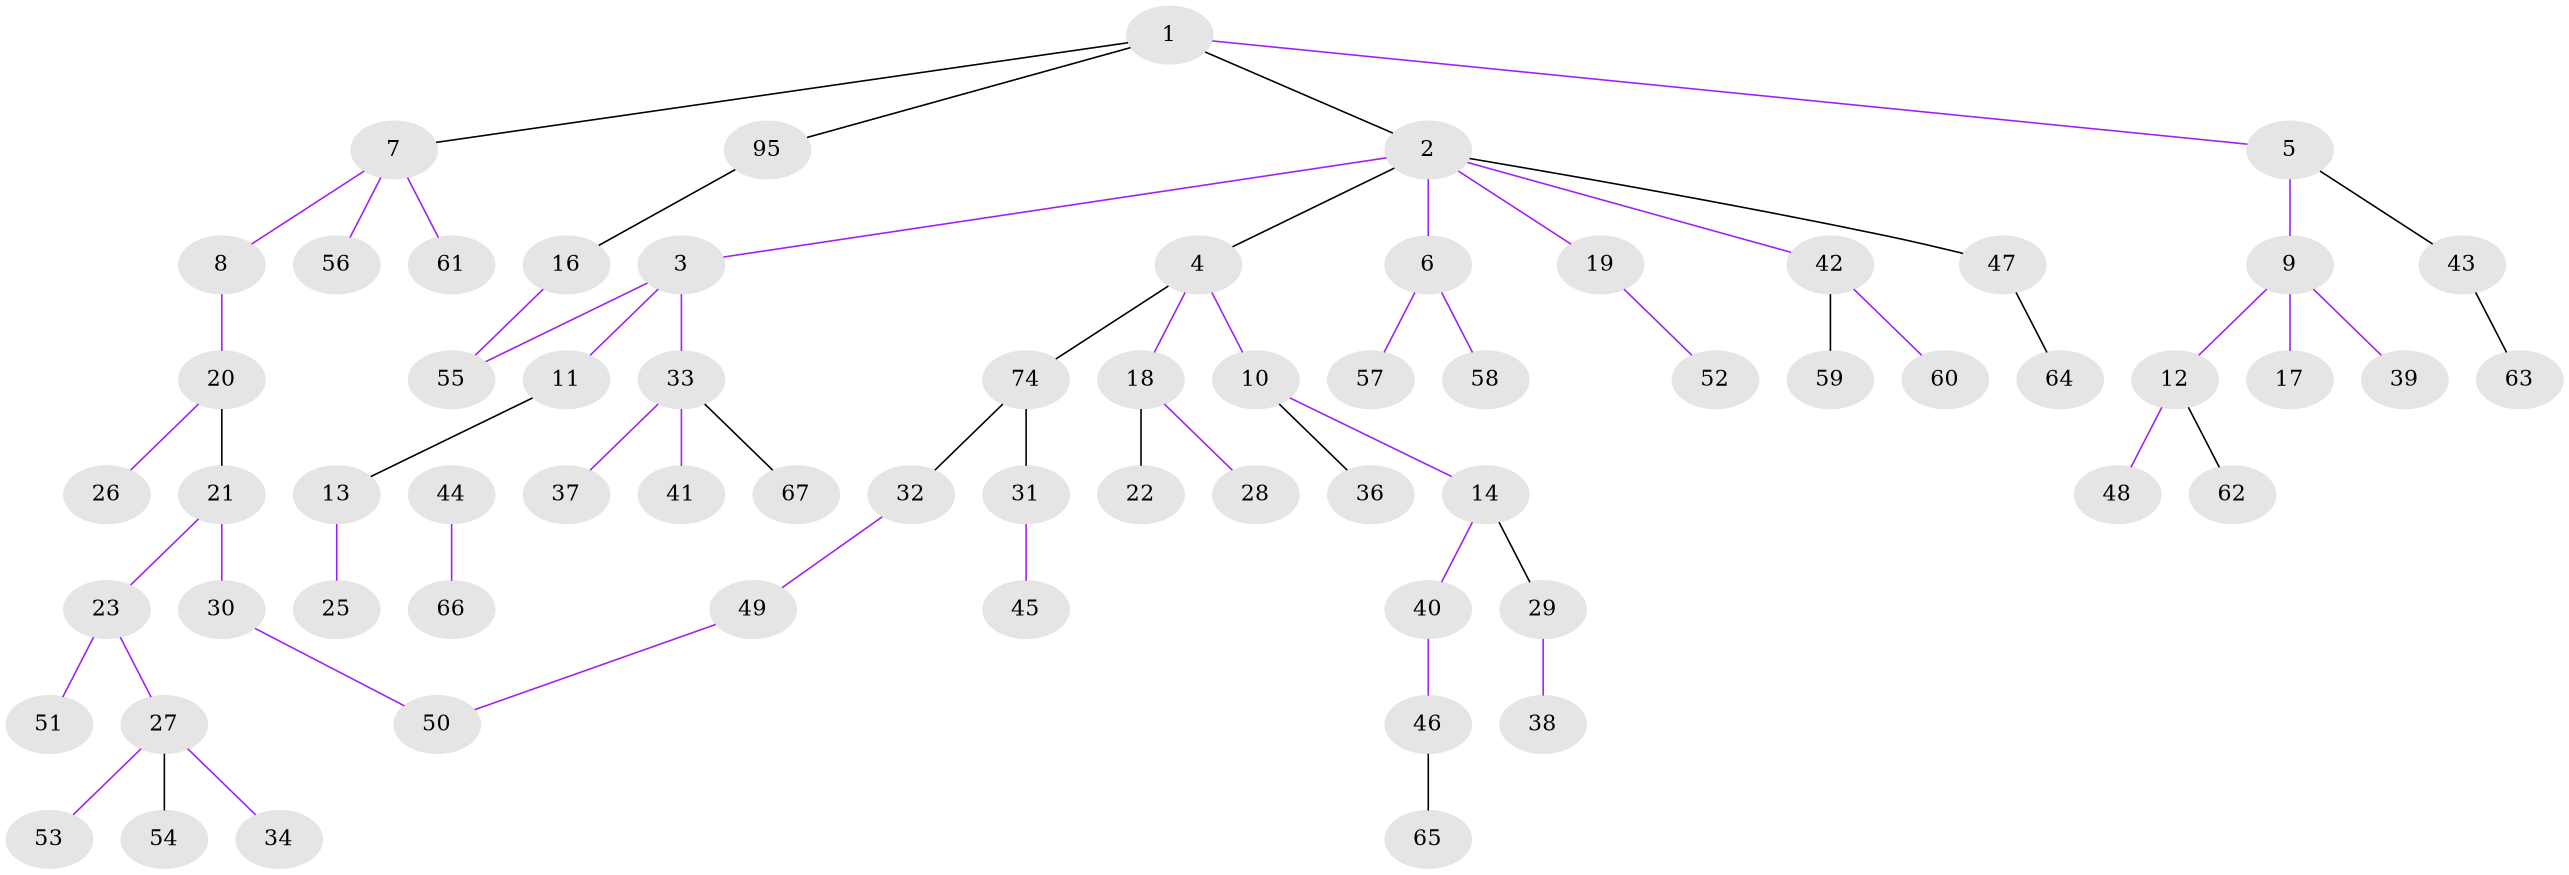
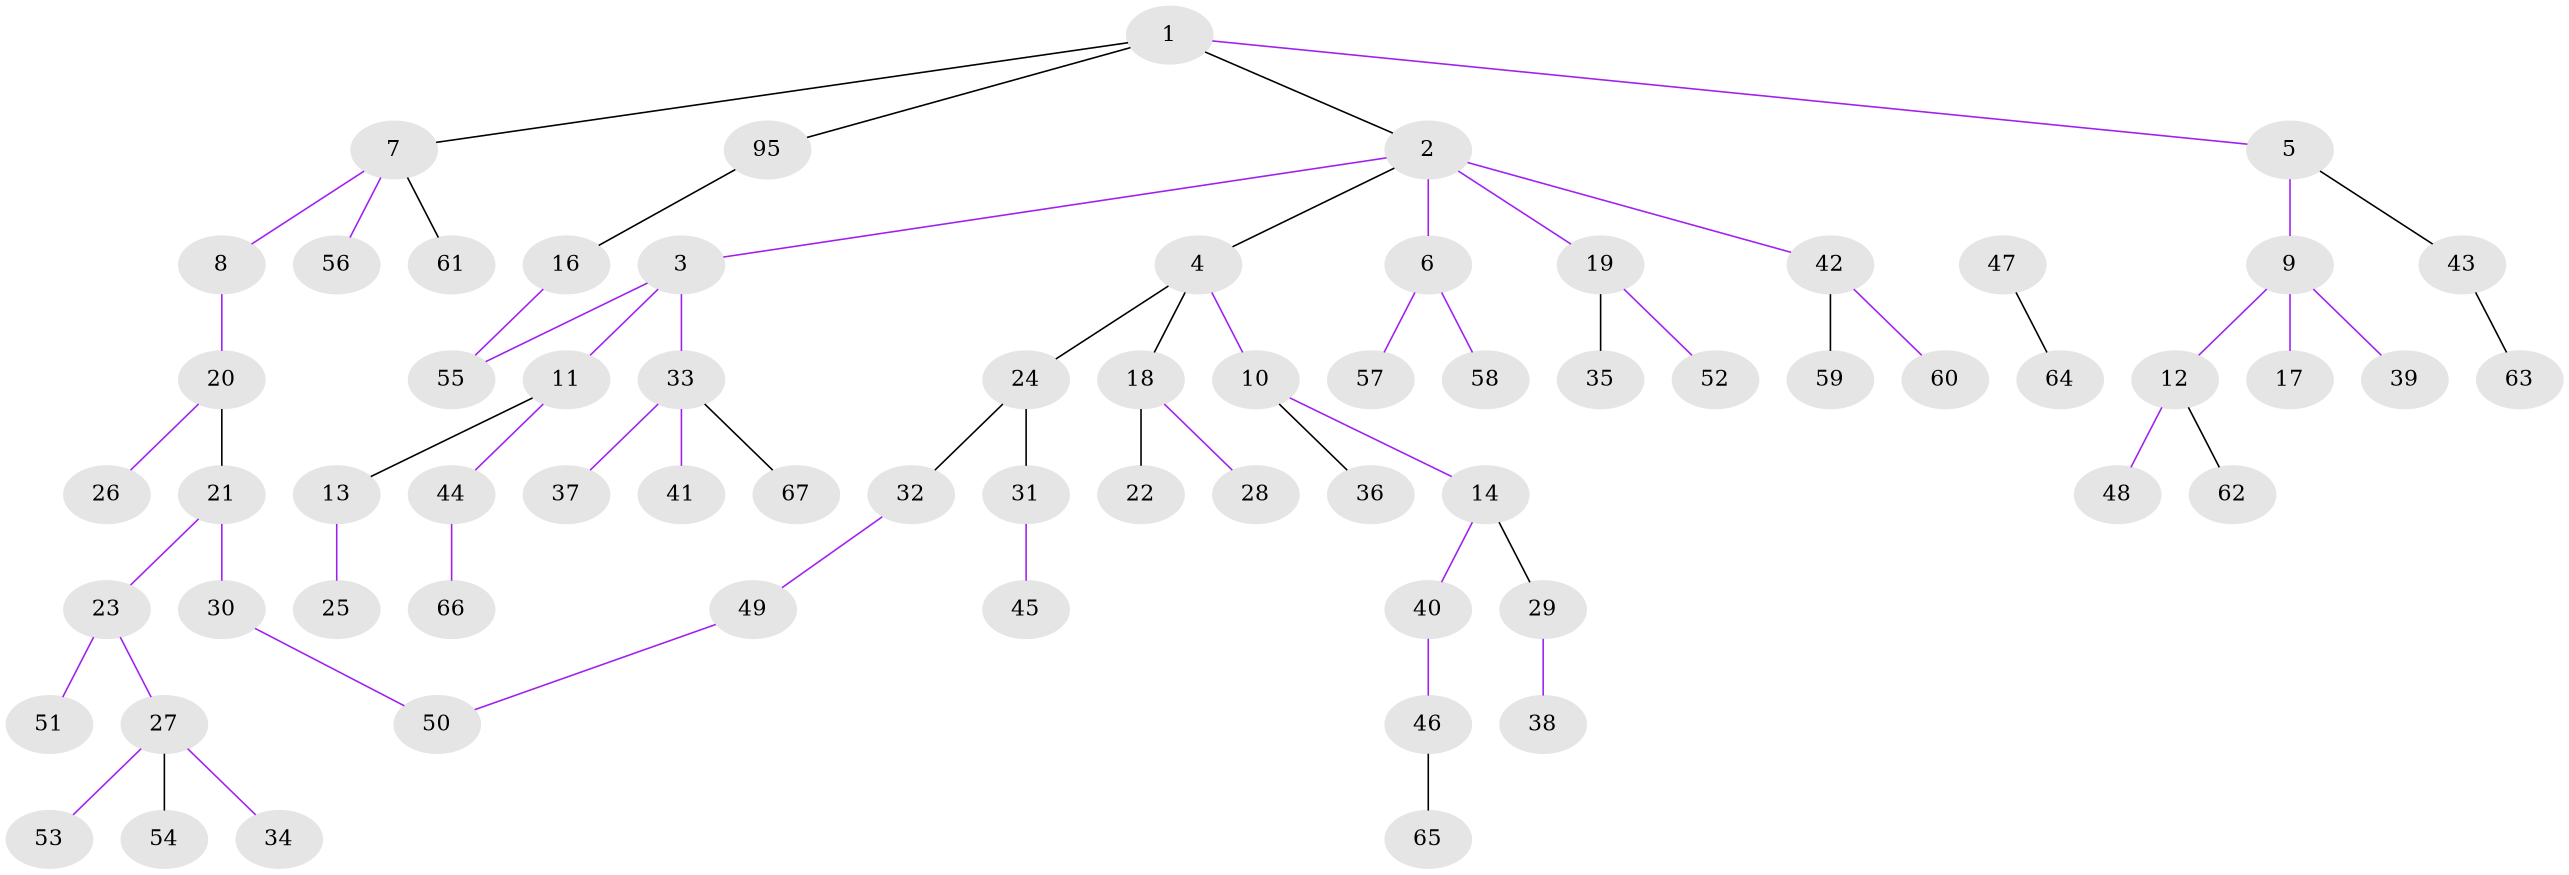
(1717, 202) -> none
(423, 208) -> (423, 208)
(1170, 322) -> (1170, 322)
(1026, 380) -> (1026, 380)
none -> (1601, 380)
none -> (509, 437)
